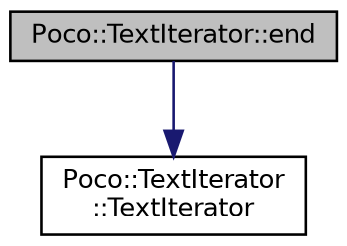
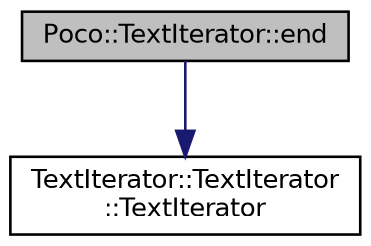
(174, 196) -> (185, 196)
